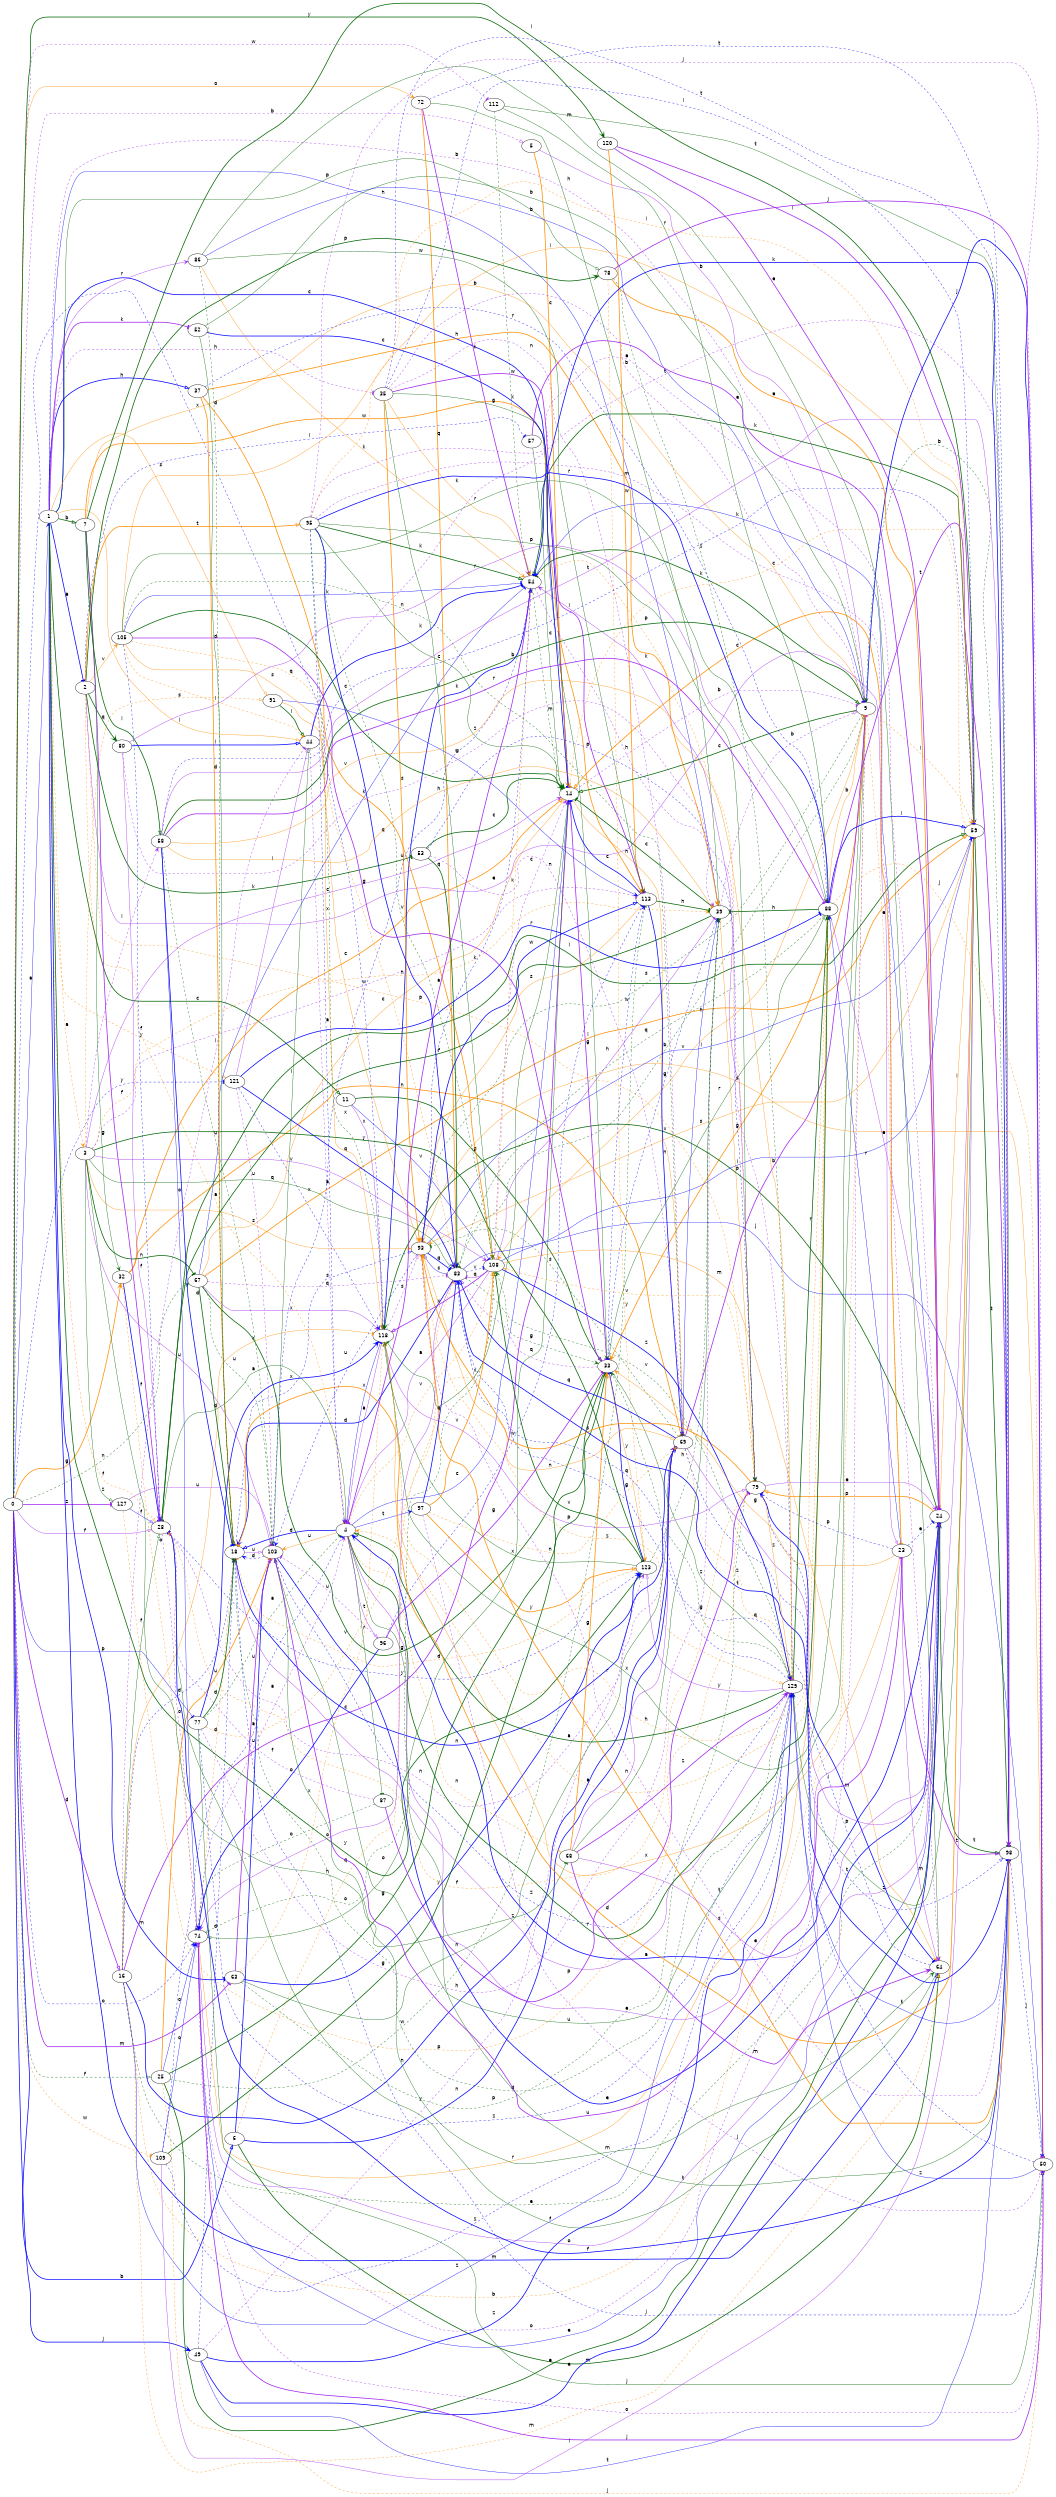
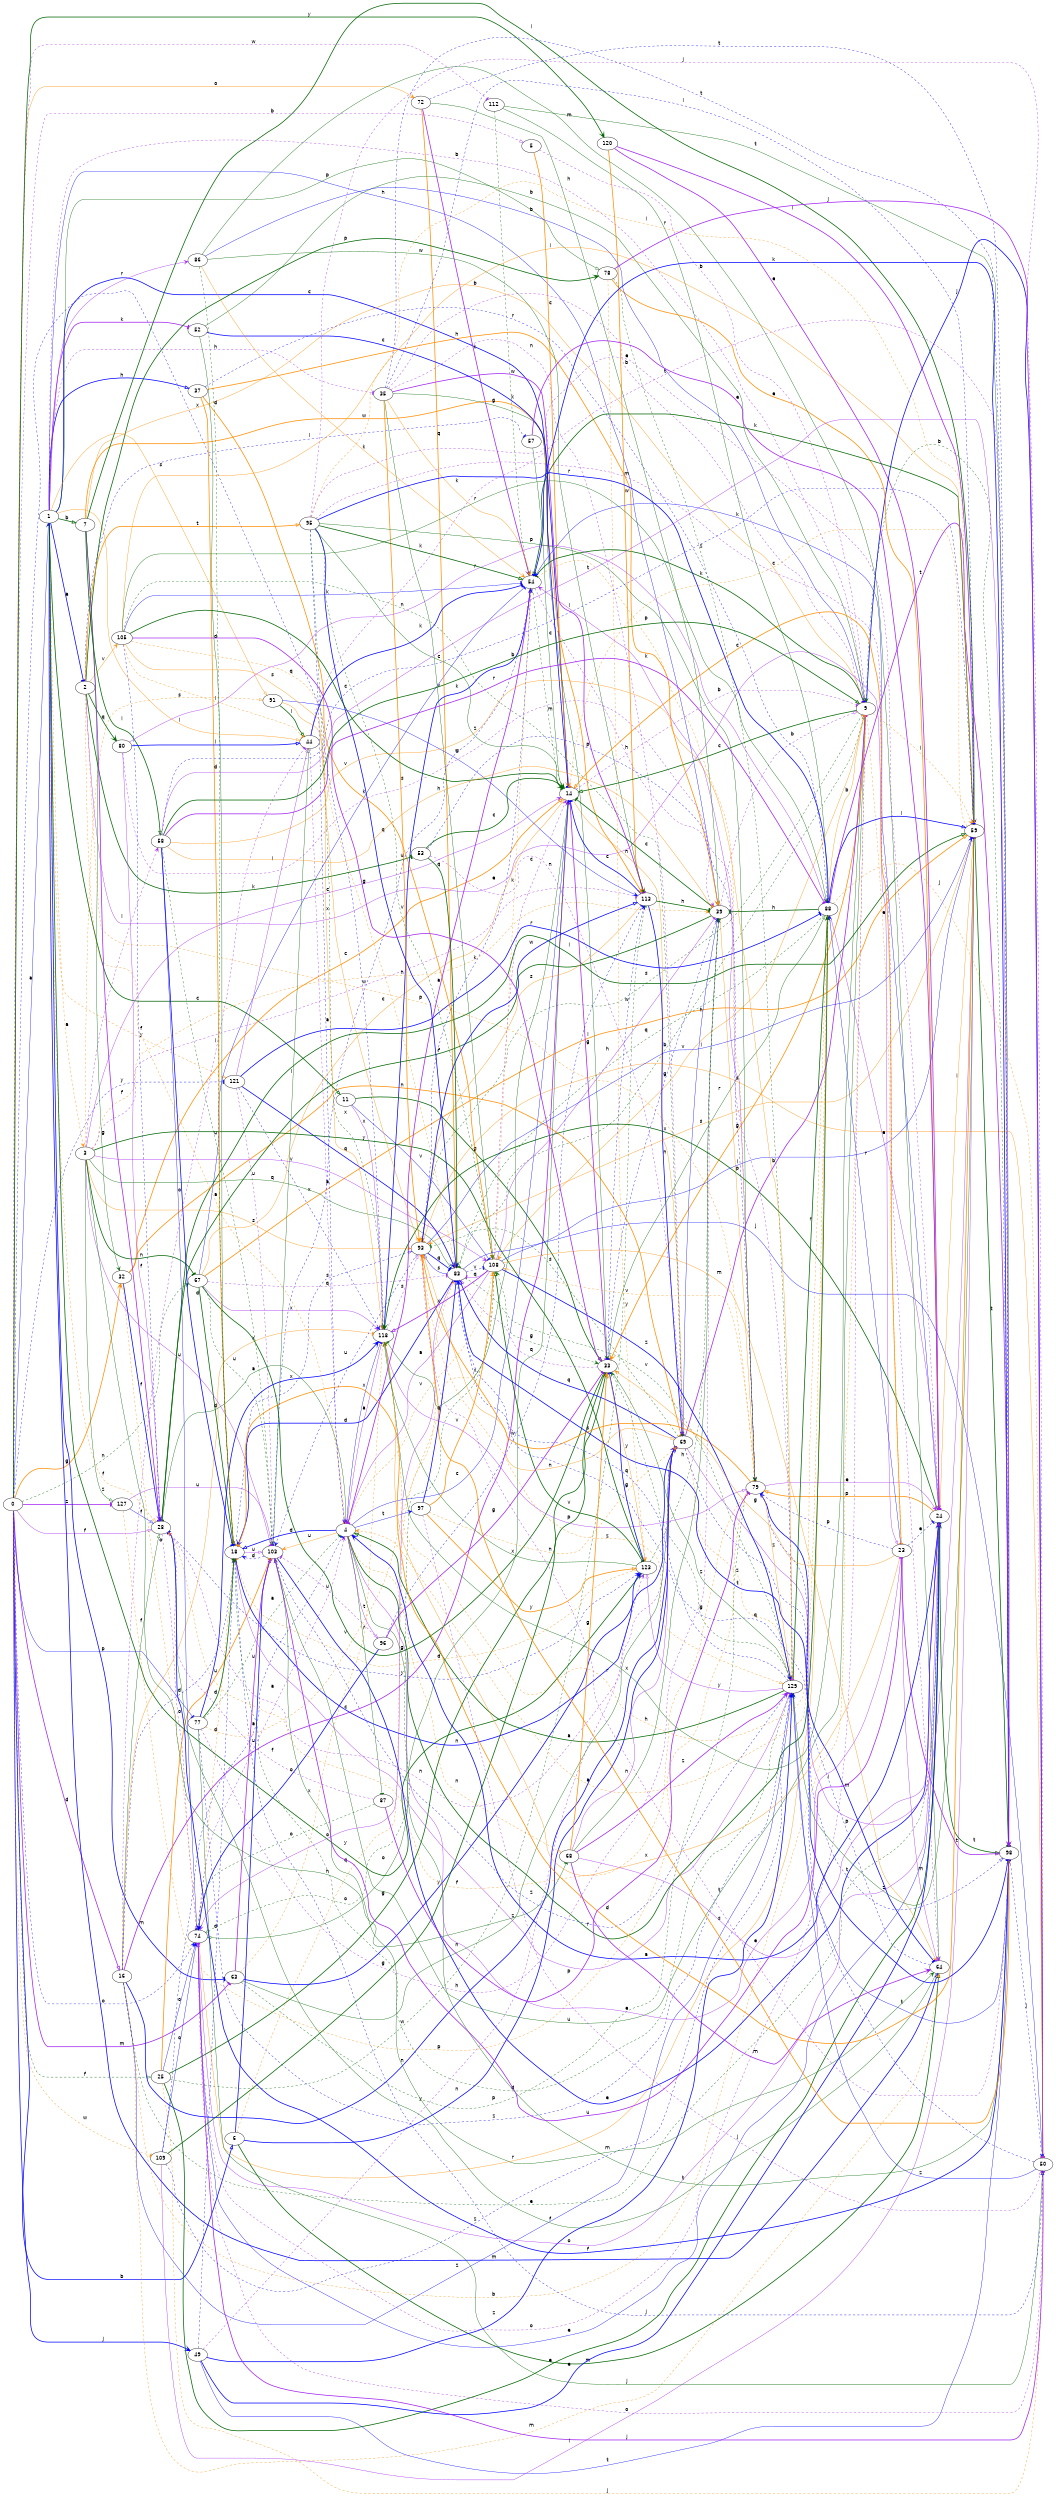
(767, 377) -> (767, 377)
